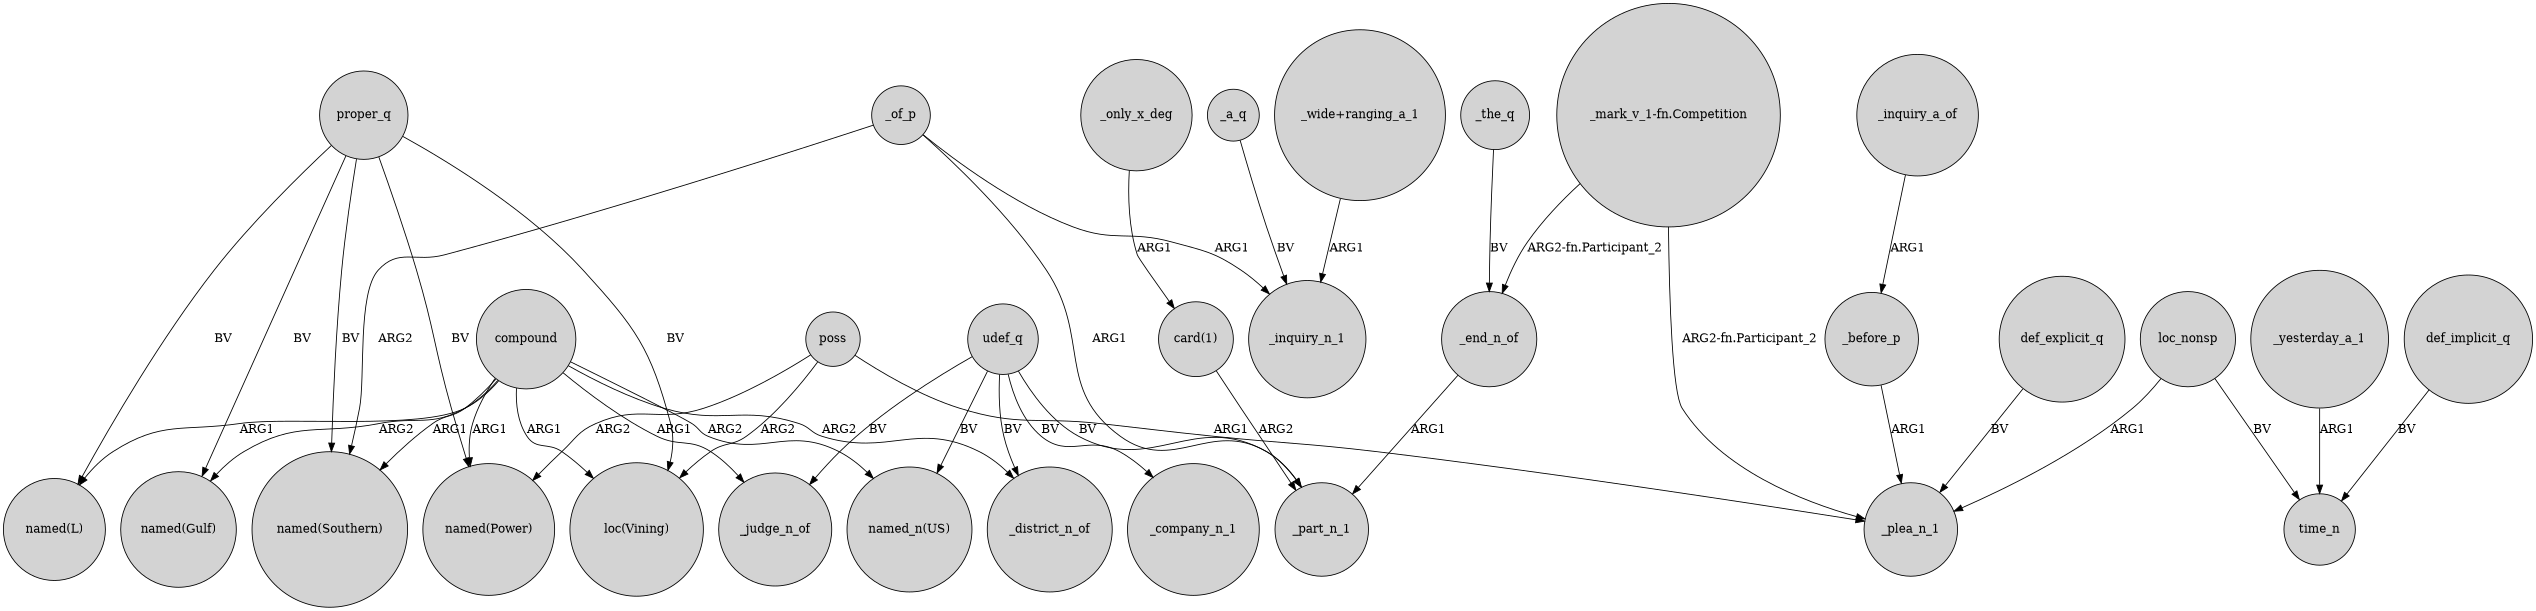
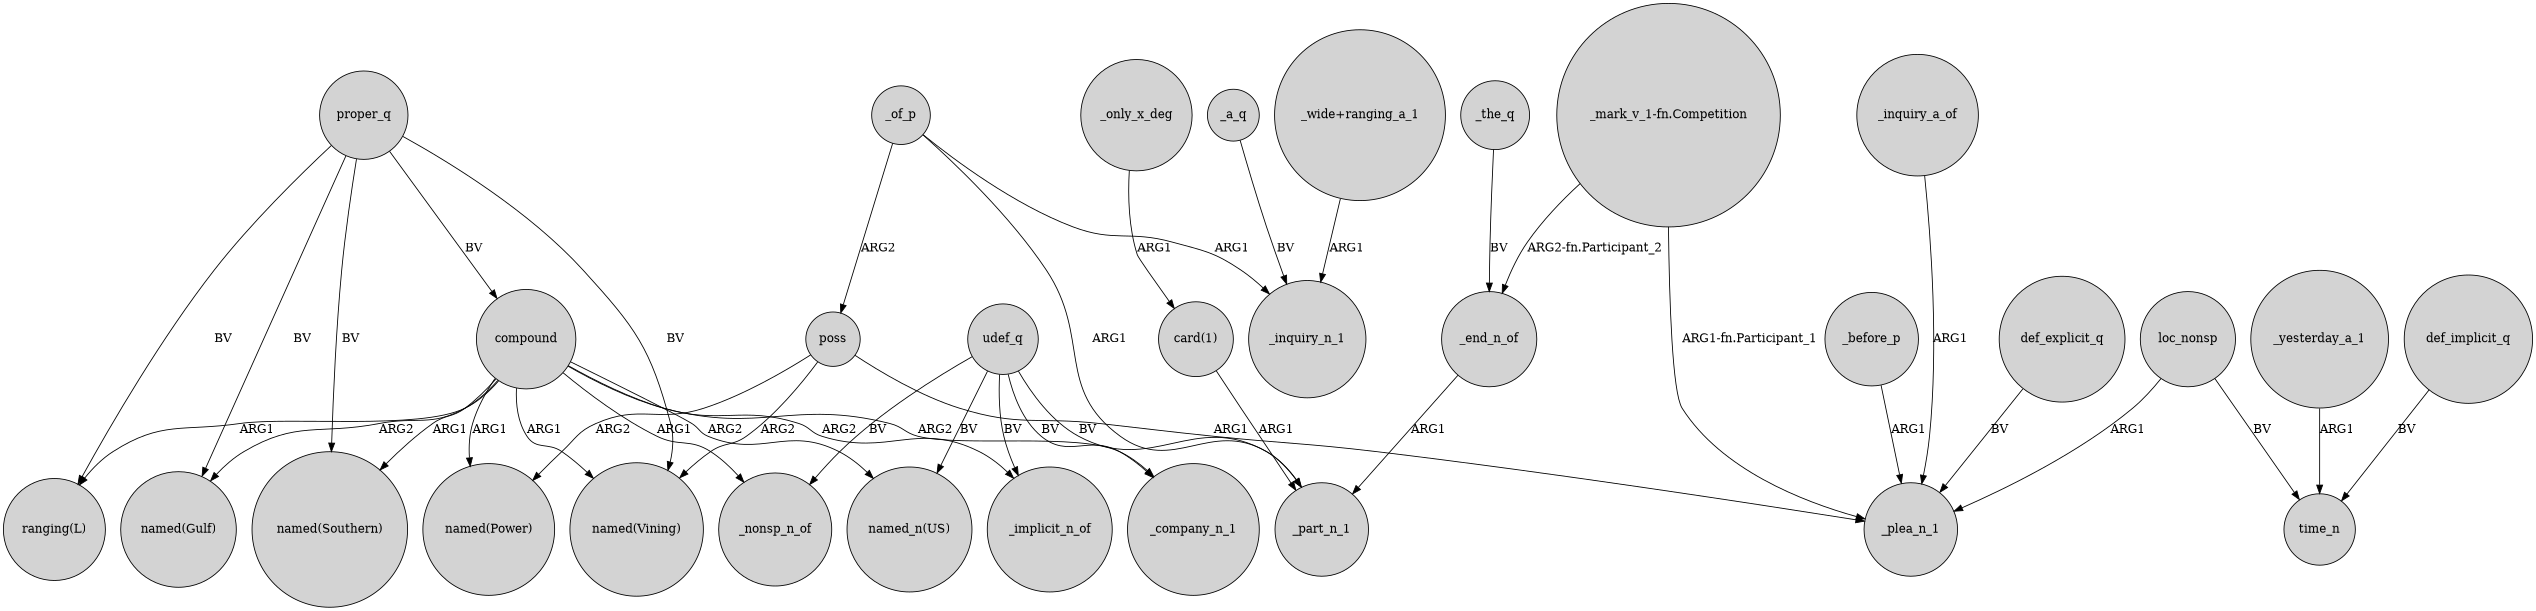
(557, 223) -> (868, 224)
(1894, 230) -> (1934, 326)
(427, 307) -> (441, 221)
(1750, 339) -> (1750, 339)
none -> (858, 417)
(1276, 430) -> (1276, 430)
(54, 529) -> (54, 529)
(637, 529) -> (637, 529)
(775, 529) -> (775, 529)
(1050, 529) -> (1050, 529)
